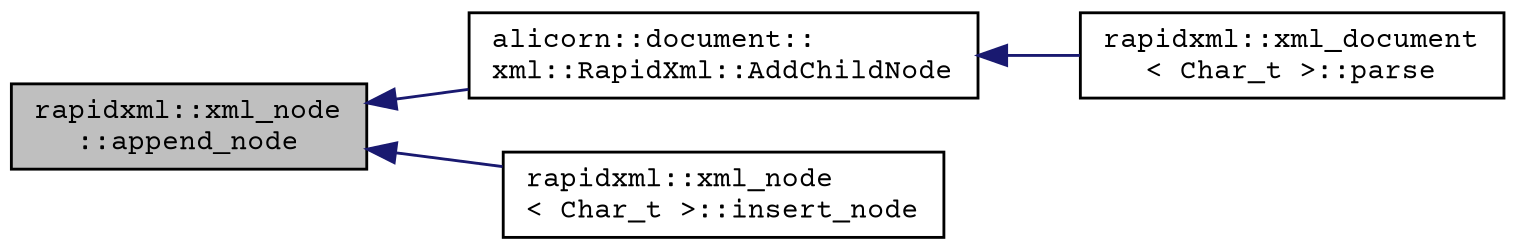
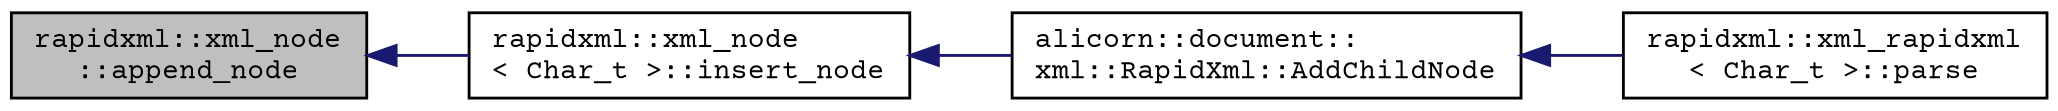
(1292, 55) -> (1835, 55)
(432, 94) -> (975, 55)
